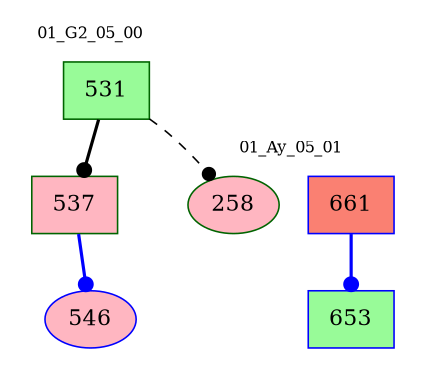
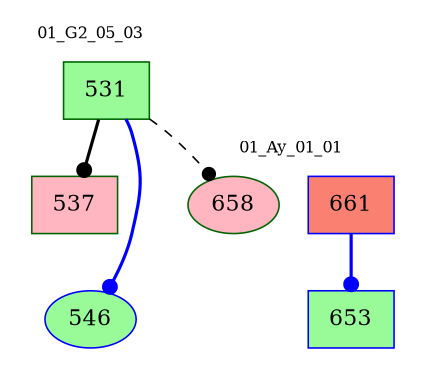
(91, 34) -> (91, 34)
(291, 149) -> (291, 149)
(234, 205) -> (234, 205)
(82, 256) -> (138, 201)
(91, 319) -> (91, 319)
